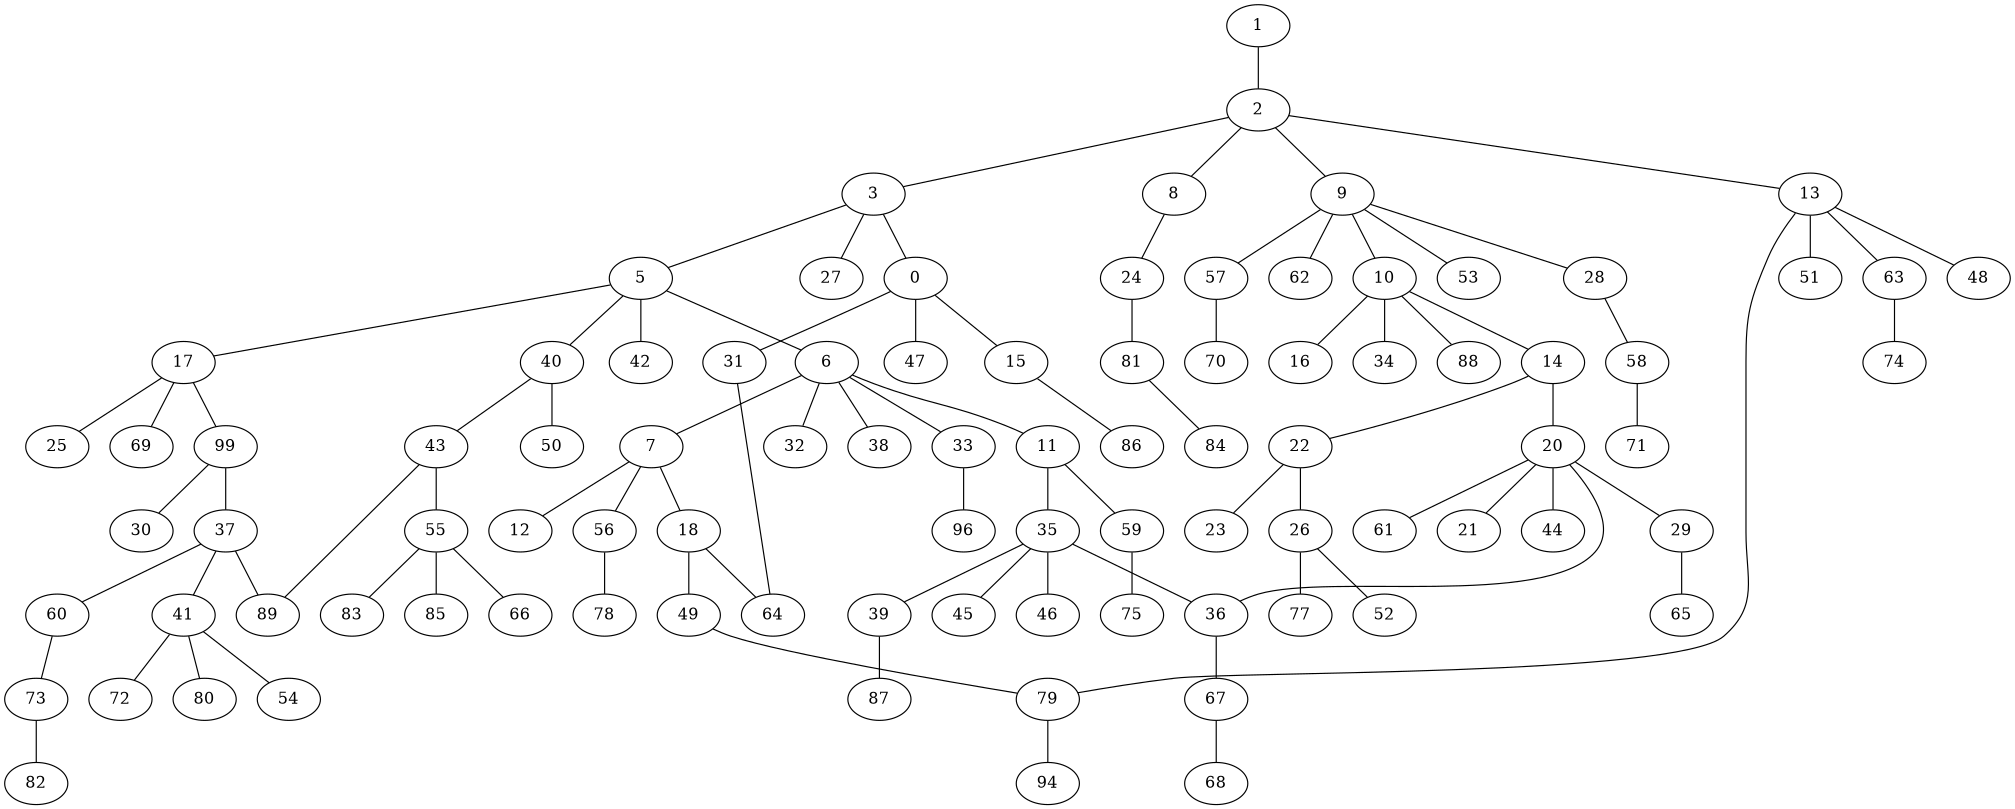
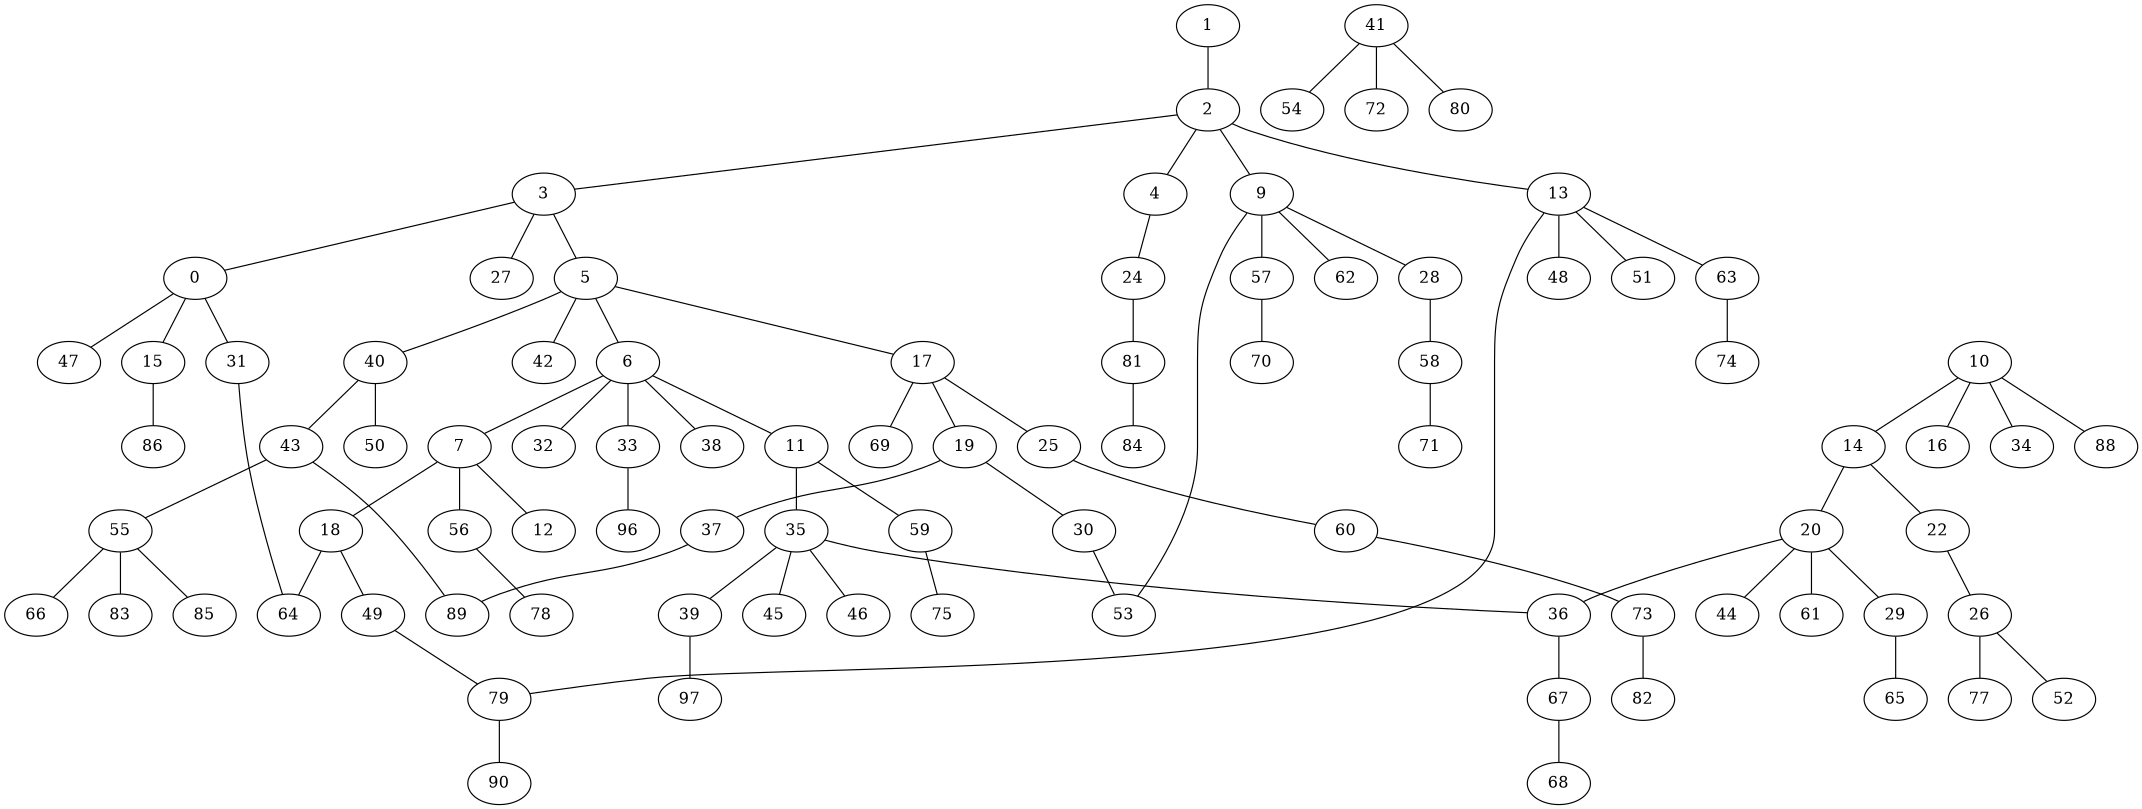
(1174, 194) -> (1155, 194)
(1364, 236) -> none
(226, 447) -> (965, 447)
(1216, 531) -> none
(1469, 531) -> none
(142, 573) -> (1199, 499)
(205, 573) -> none
none -> (1104, 573)
(879, 699) -> (690, 699)
(1048, 784) -> (499, 784)
